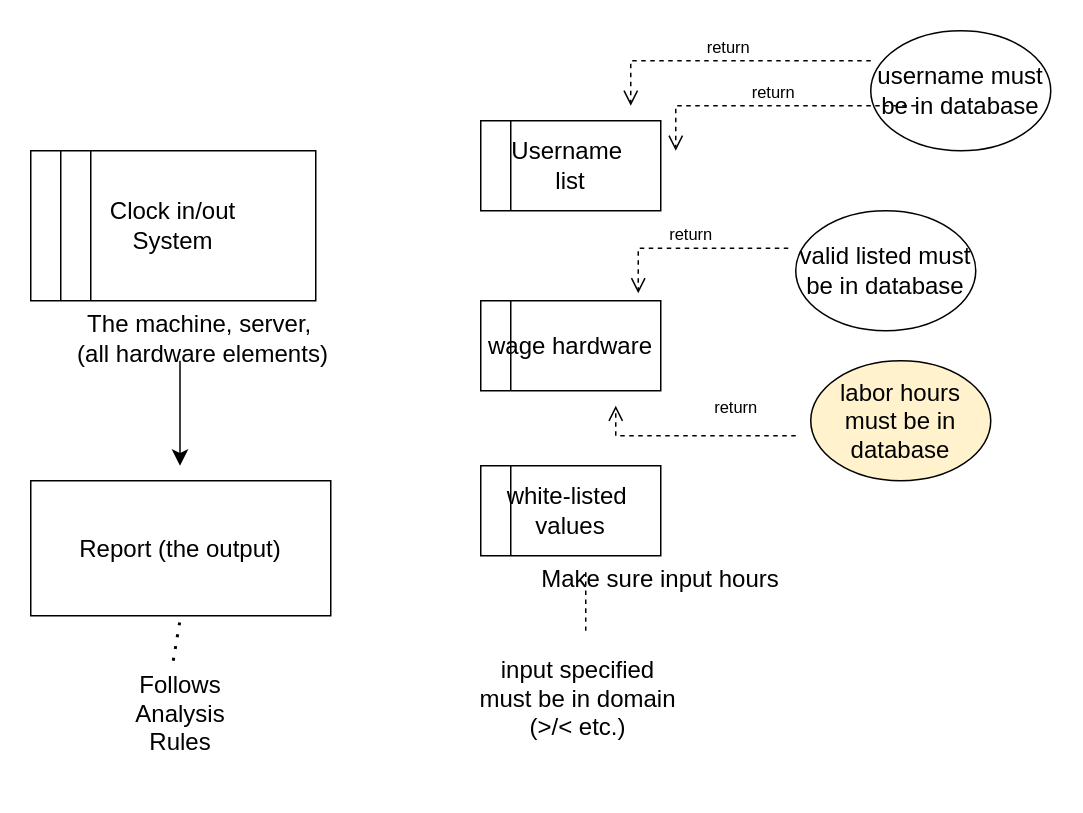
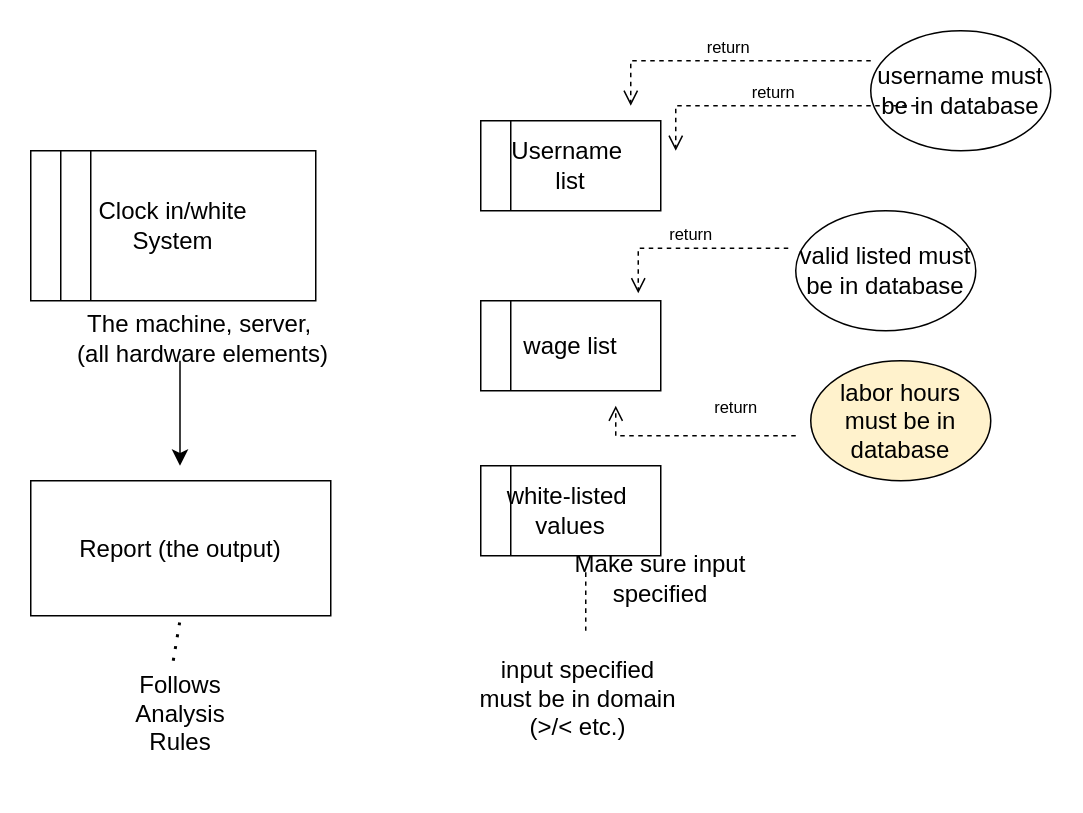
(173, 226) -> (173, 226)
(571, 346) -> (571, 346)
(661, 578) -> (661, 578)
